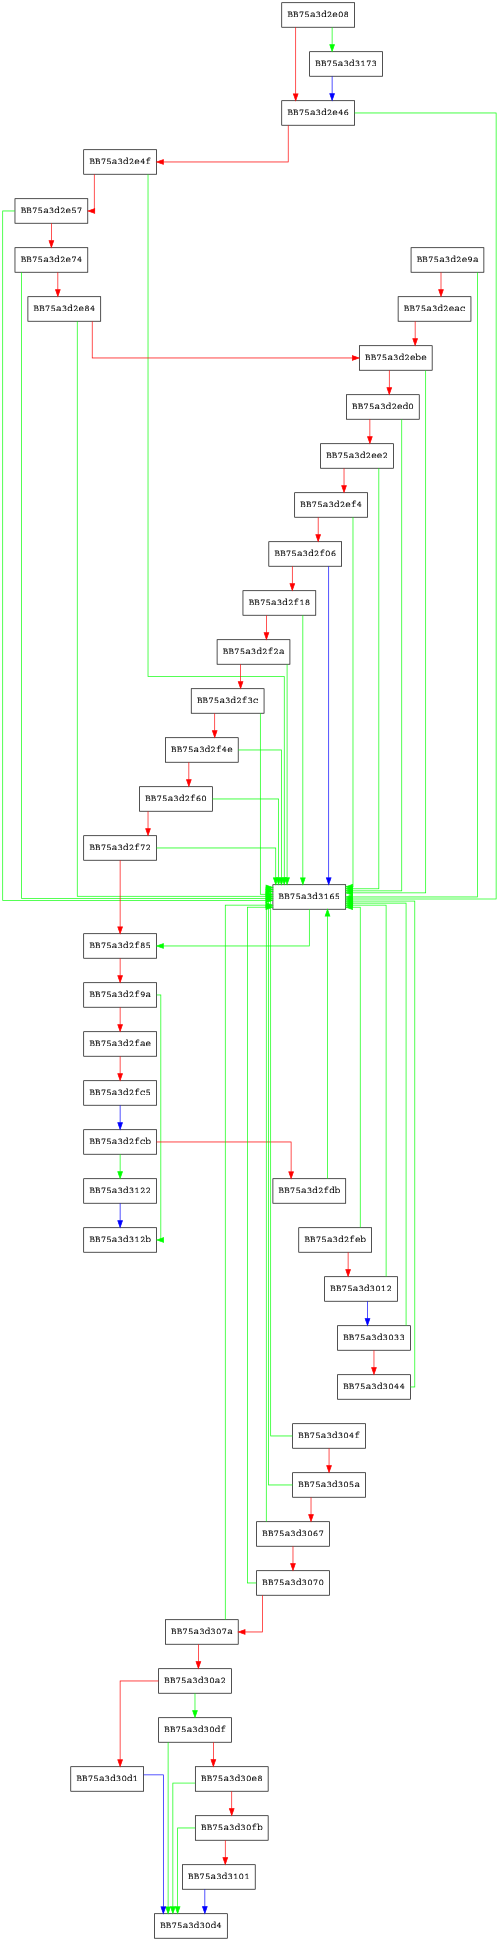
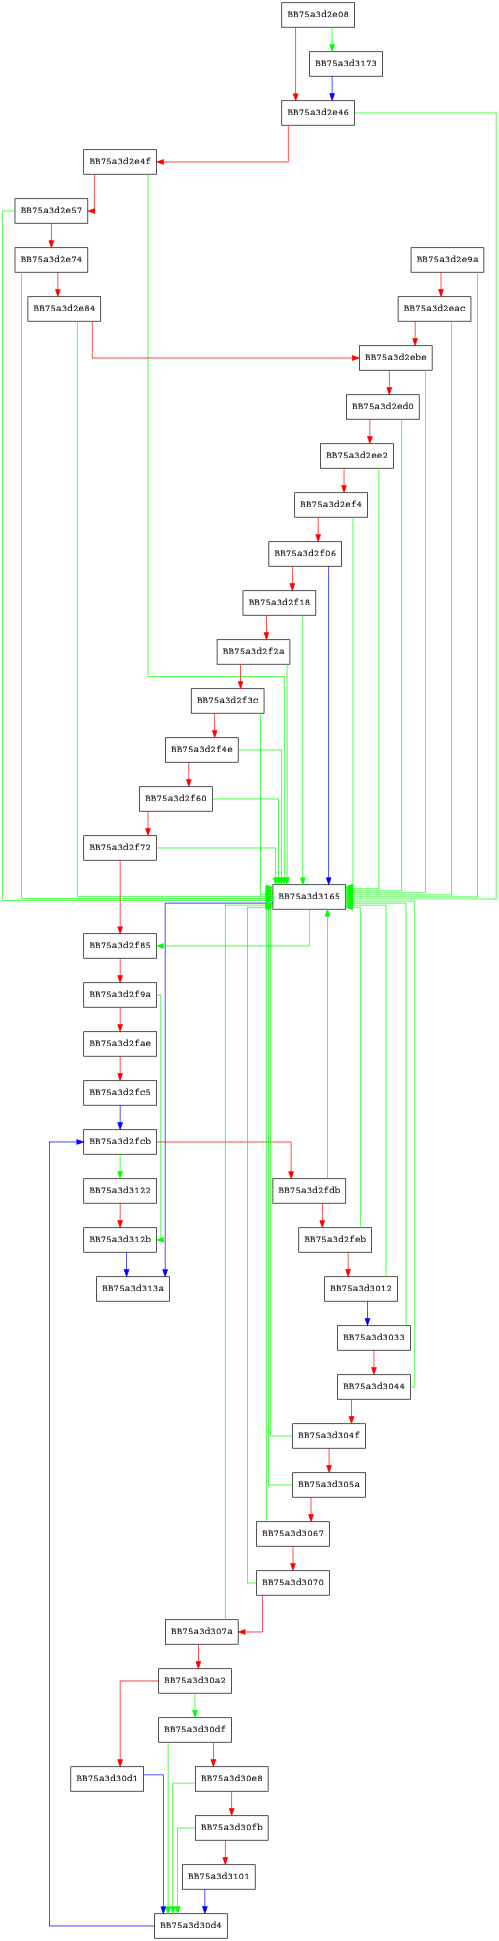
none -> (452, 658)
(120, 1212) -> (120, 1212)
none -> (322, 1212)
none -> (133, 1289)
none -> (352, 1408)
none -> (49, 1573)
